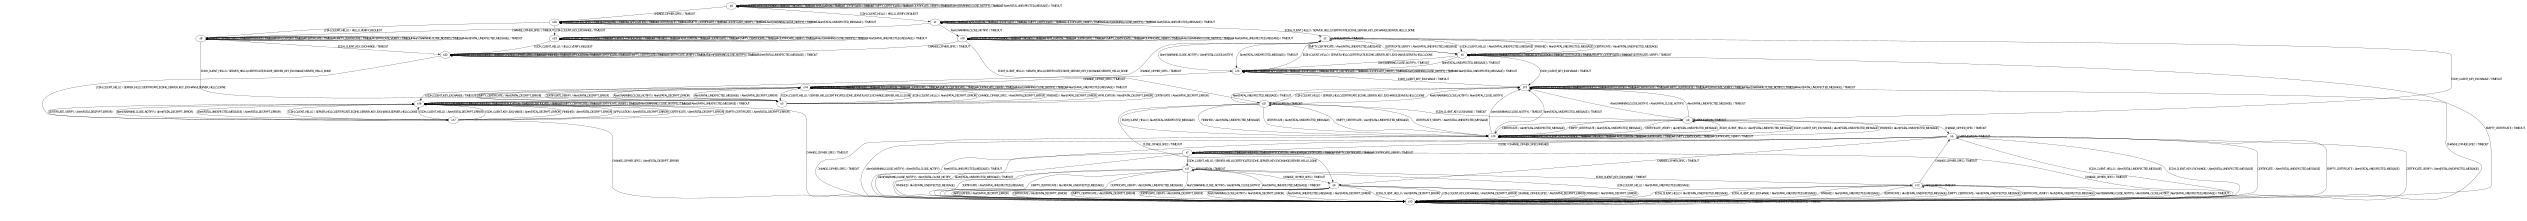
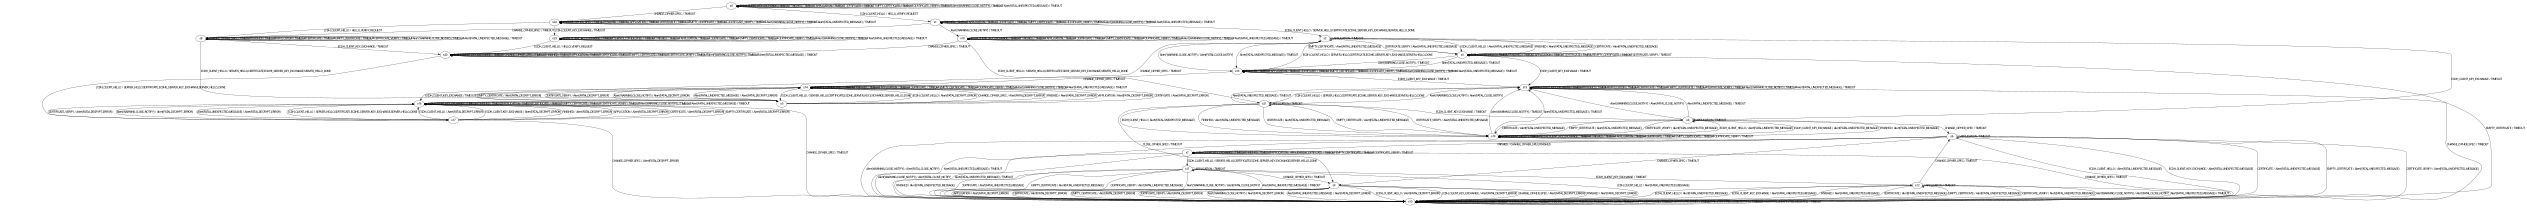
(1524, 145) -> (1524, 145)
(852, 154) -> none
